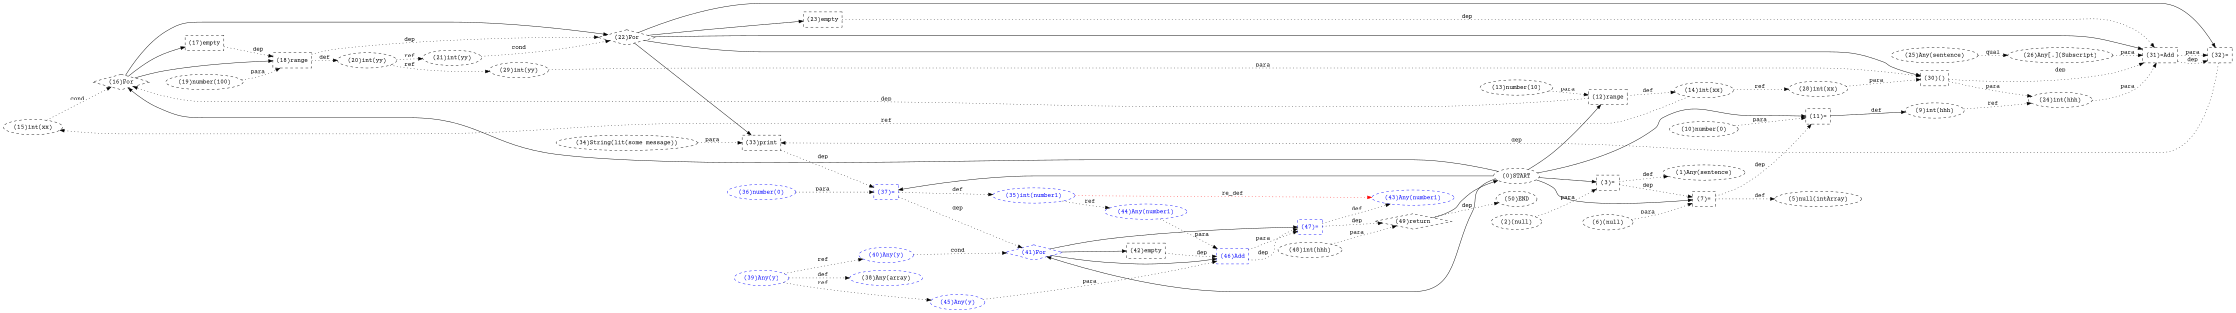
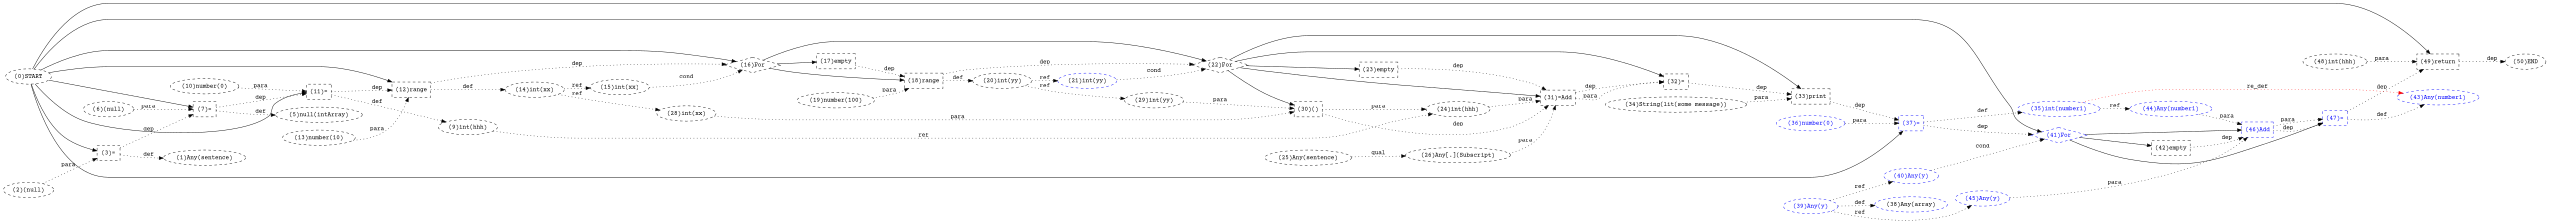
(452, 58) -> (1087, 81)
none -> (359, 91)
(1866, 114) -> (387, 108)
(1463, 200) -> (1222, 3)
(1413, 221) -> (2438, 62)
